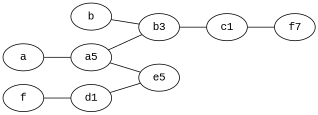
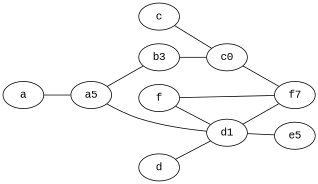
(91, 17) -> none
none -> (159, 17)
(227, 27) -> (227, 57)
(125, 68) -> (155, 123)
none -> (227, 97)
none -> (261, 114)
none -> (159, 167)
